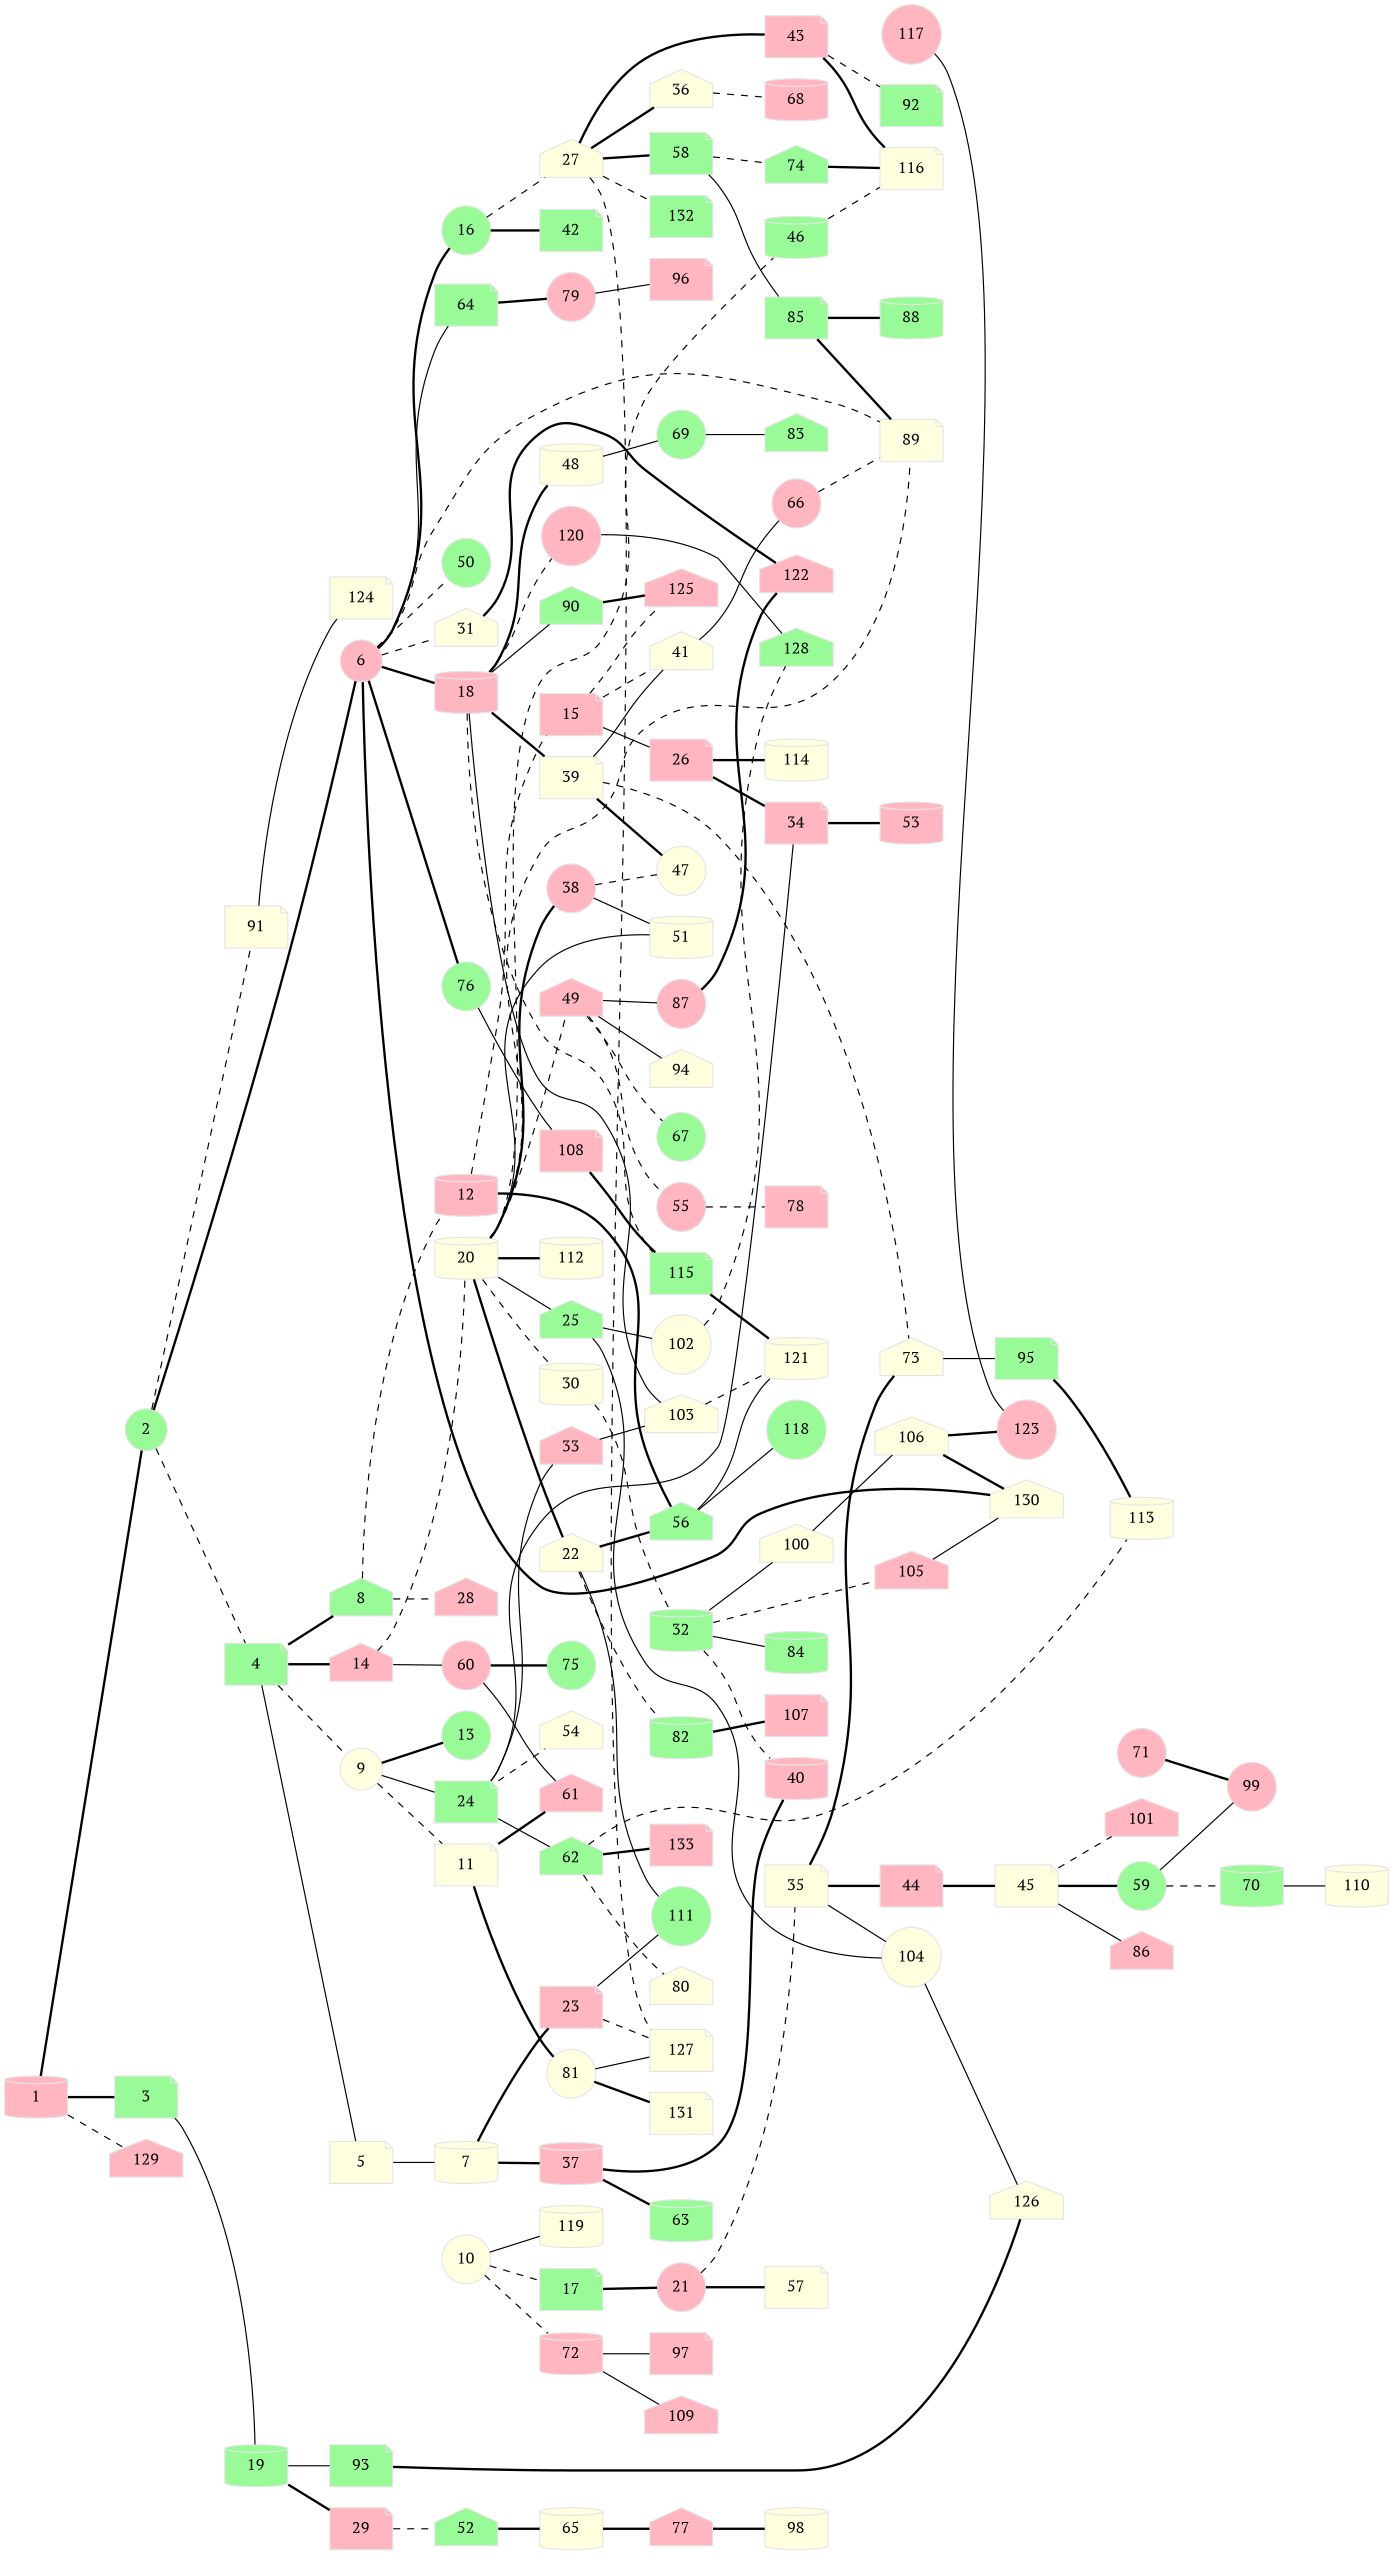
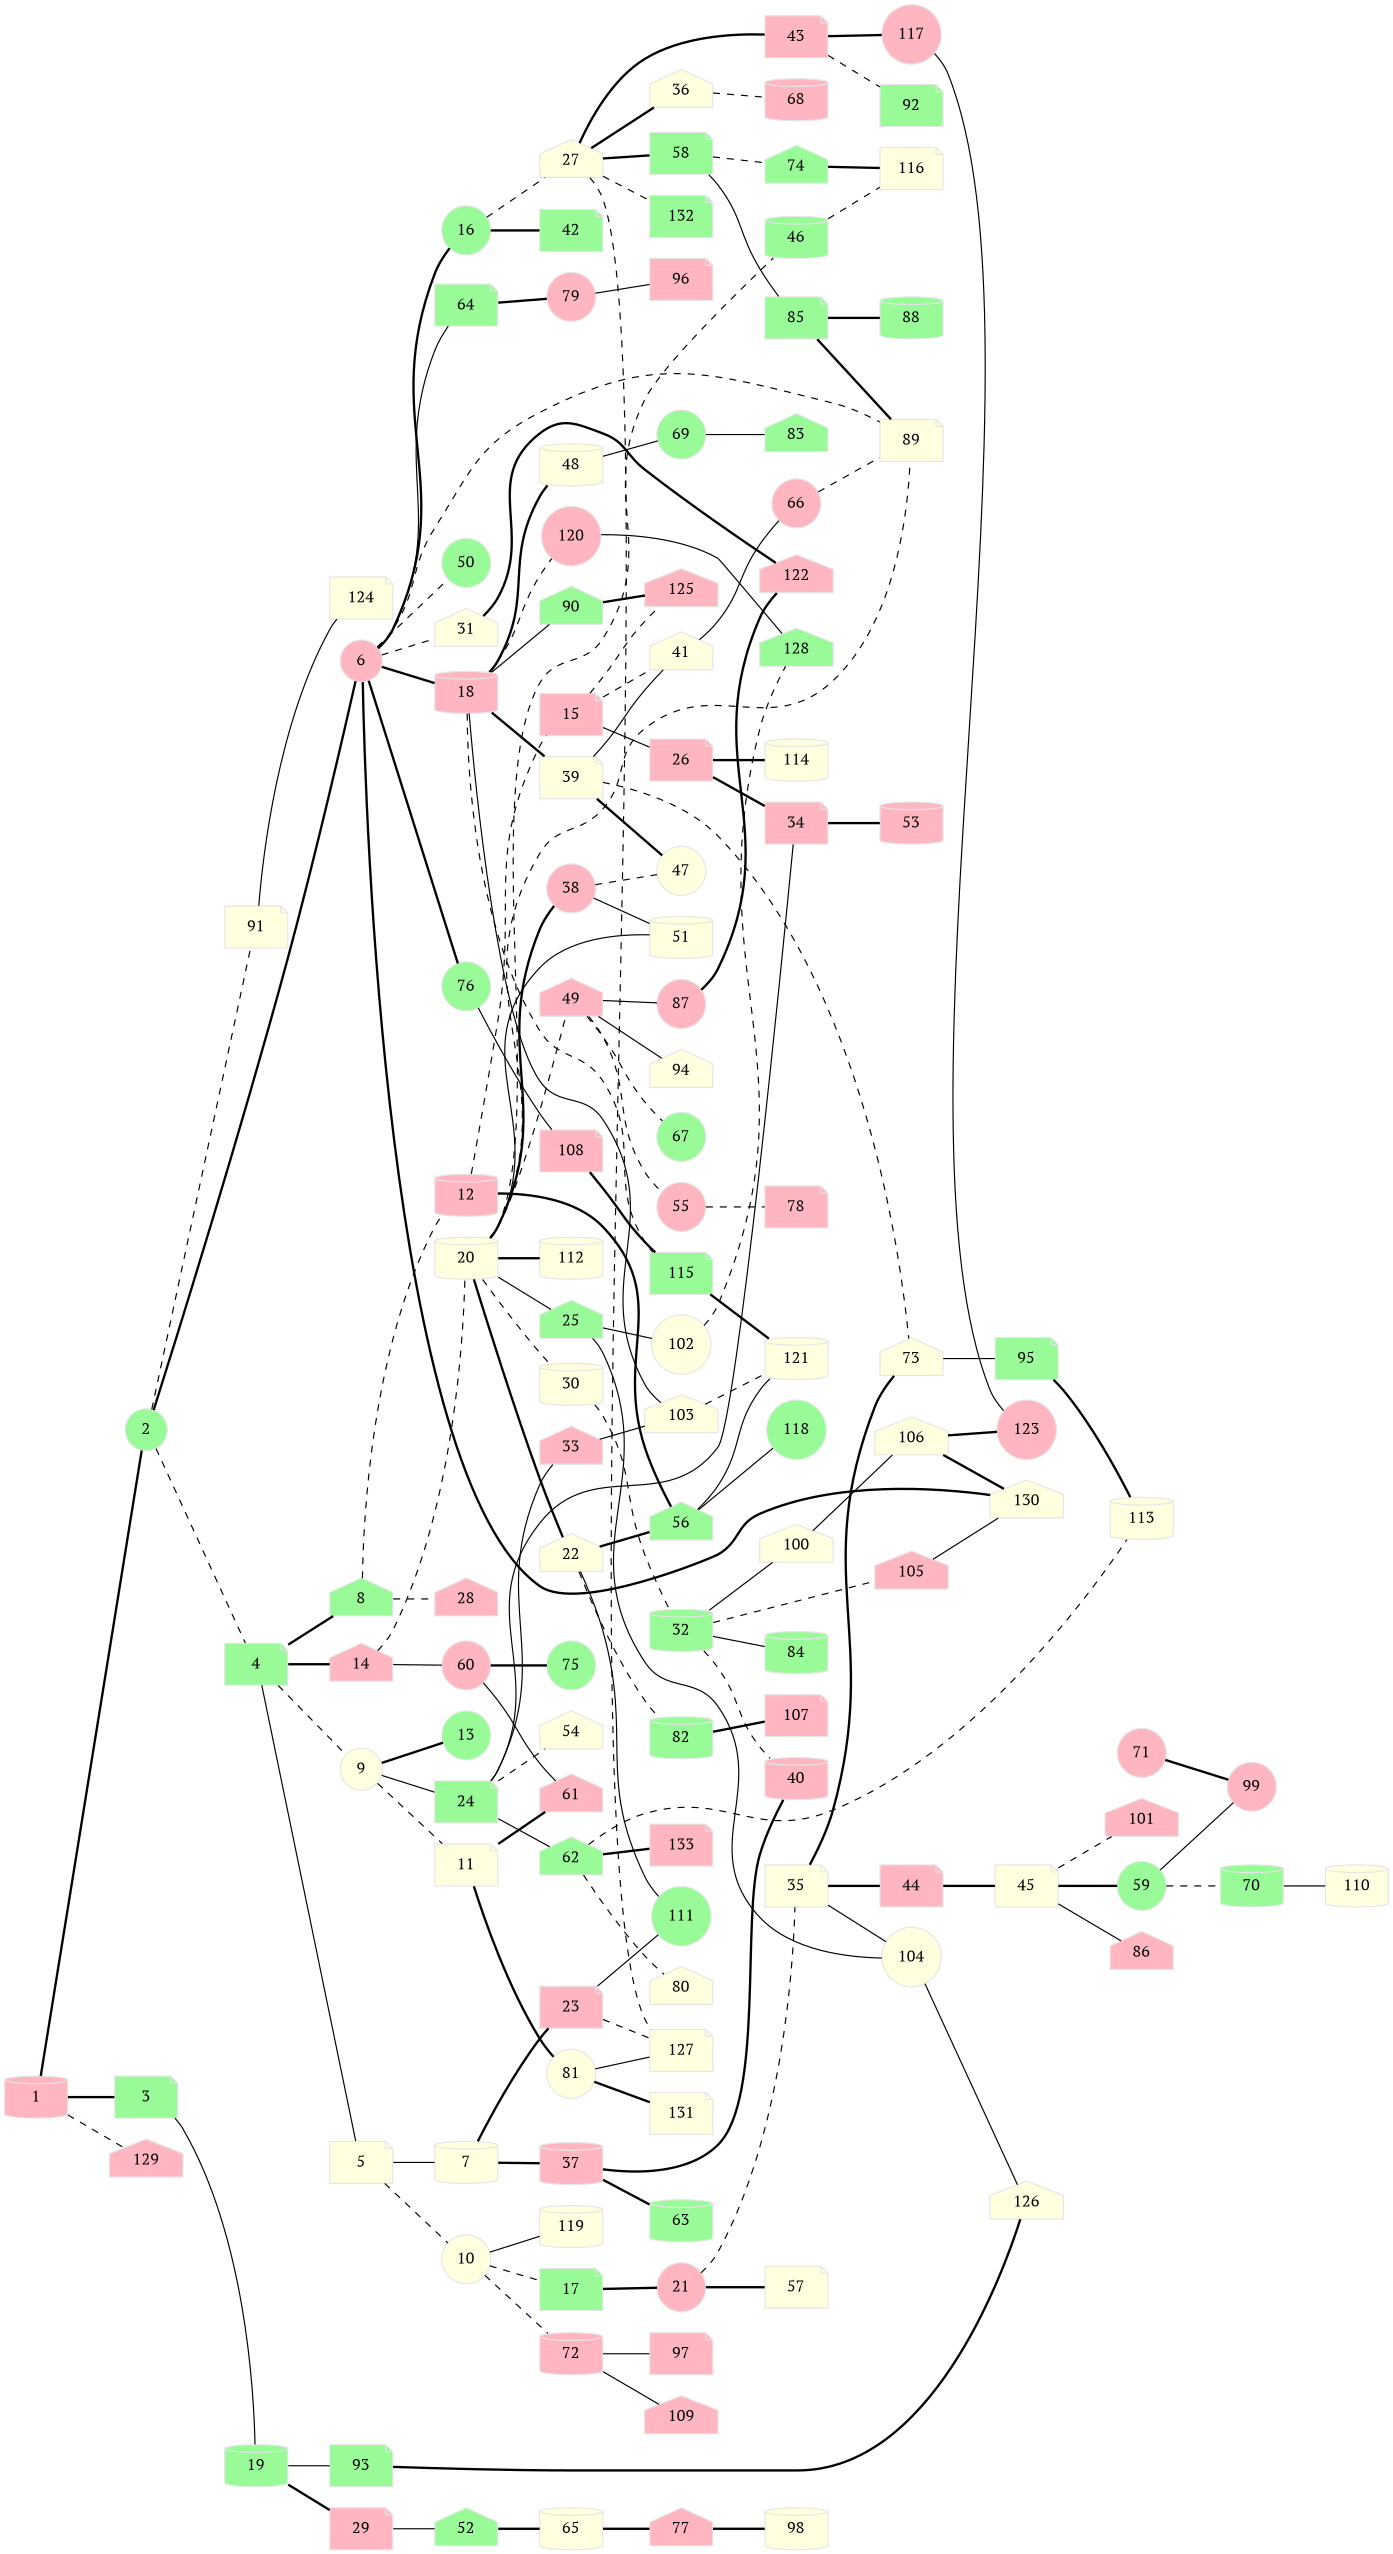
(854, 103) -> (855, 36)
none -> (416, 2213)
(414, 2529) -> (414, 2529)
